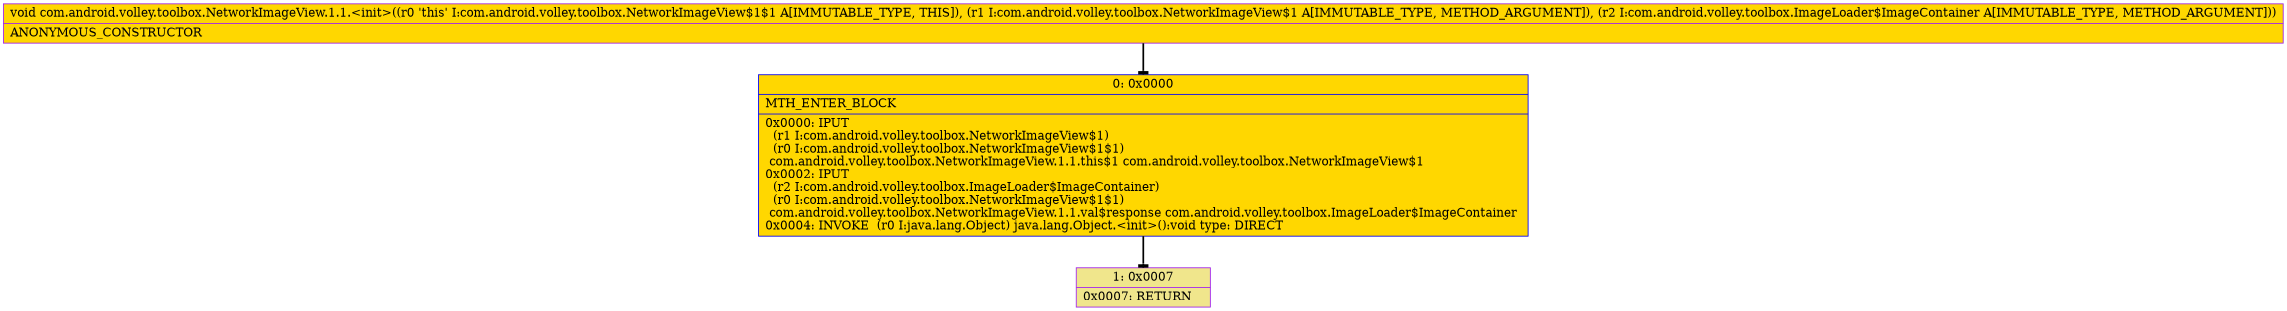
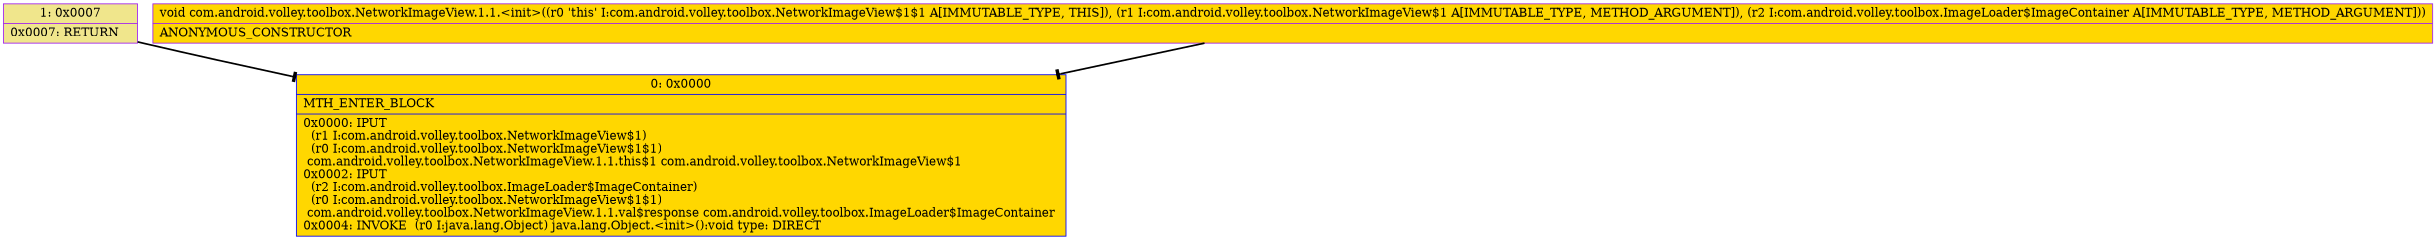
(1143, 250) -> (215, 59)
